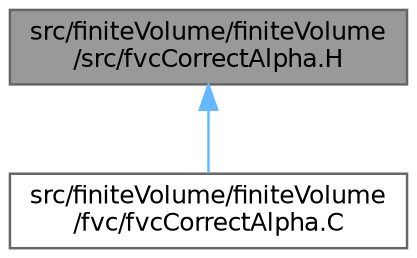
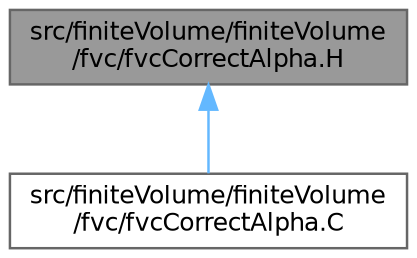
(208, 47) -> (208, 47)
